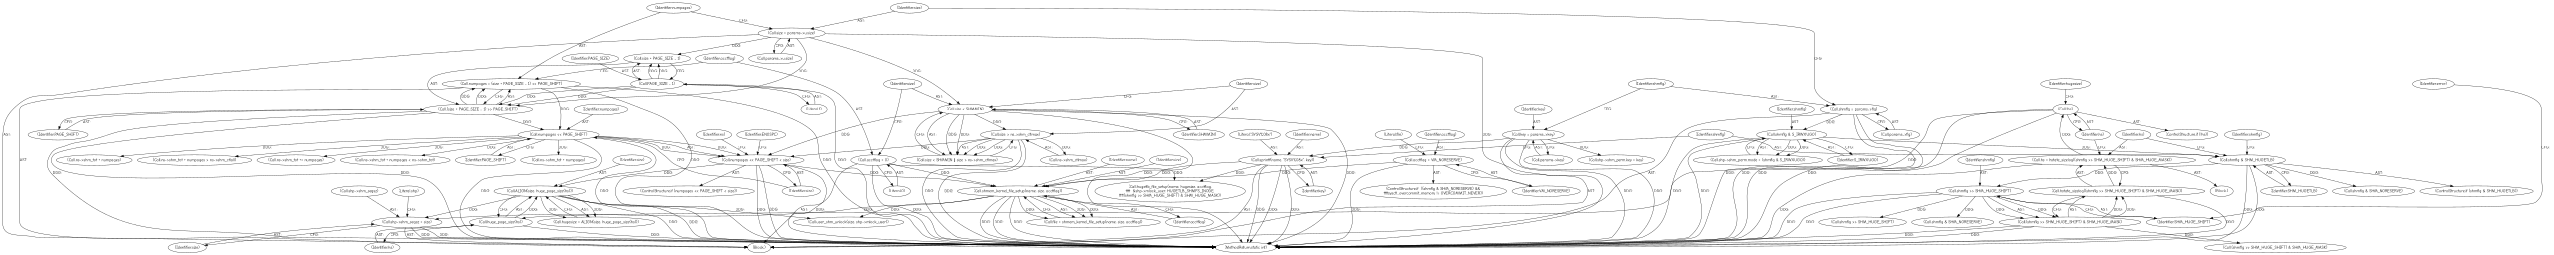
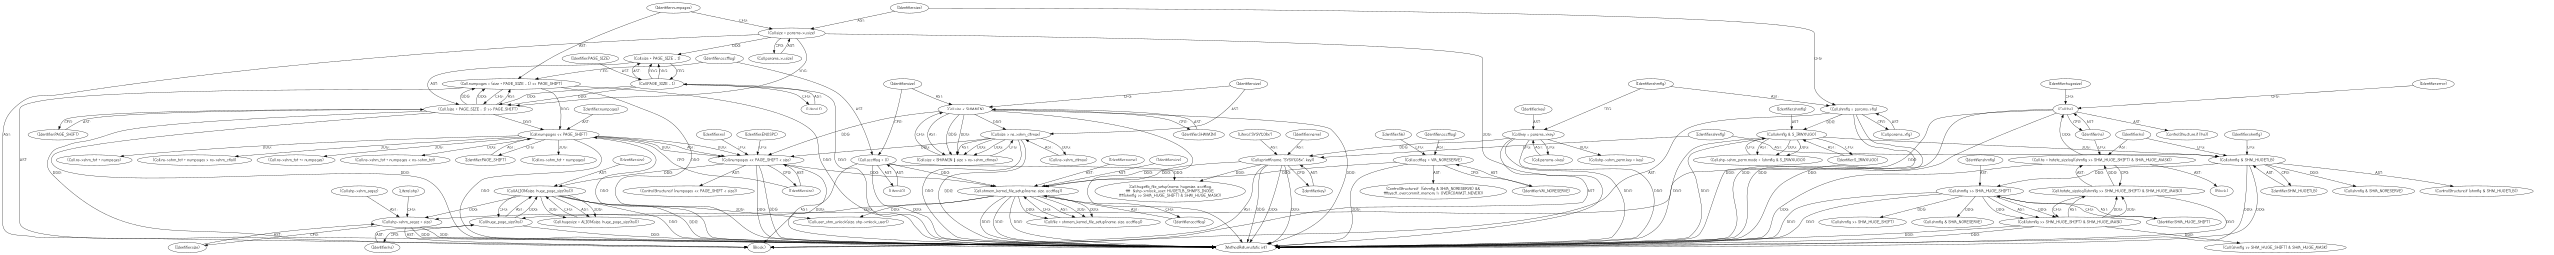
(887, 62) -> none
(1393, 135) -> (1393, 135)
(889, 173) -> (889, 173)
(2468, 207) -> (2247, 97)
